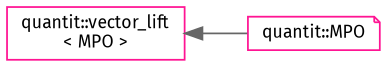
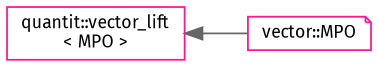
(314, 33) -> (309, 33)
